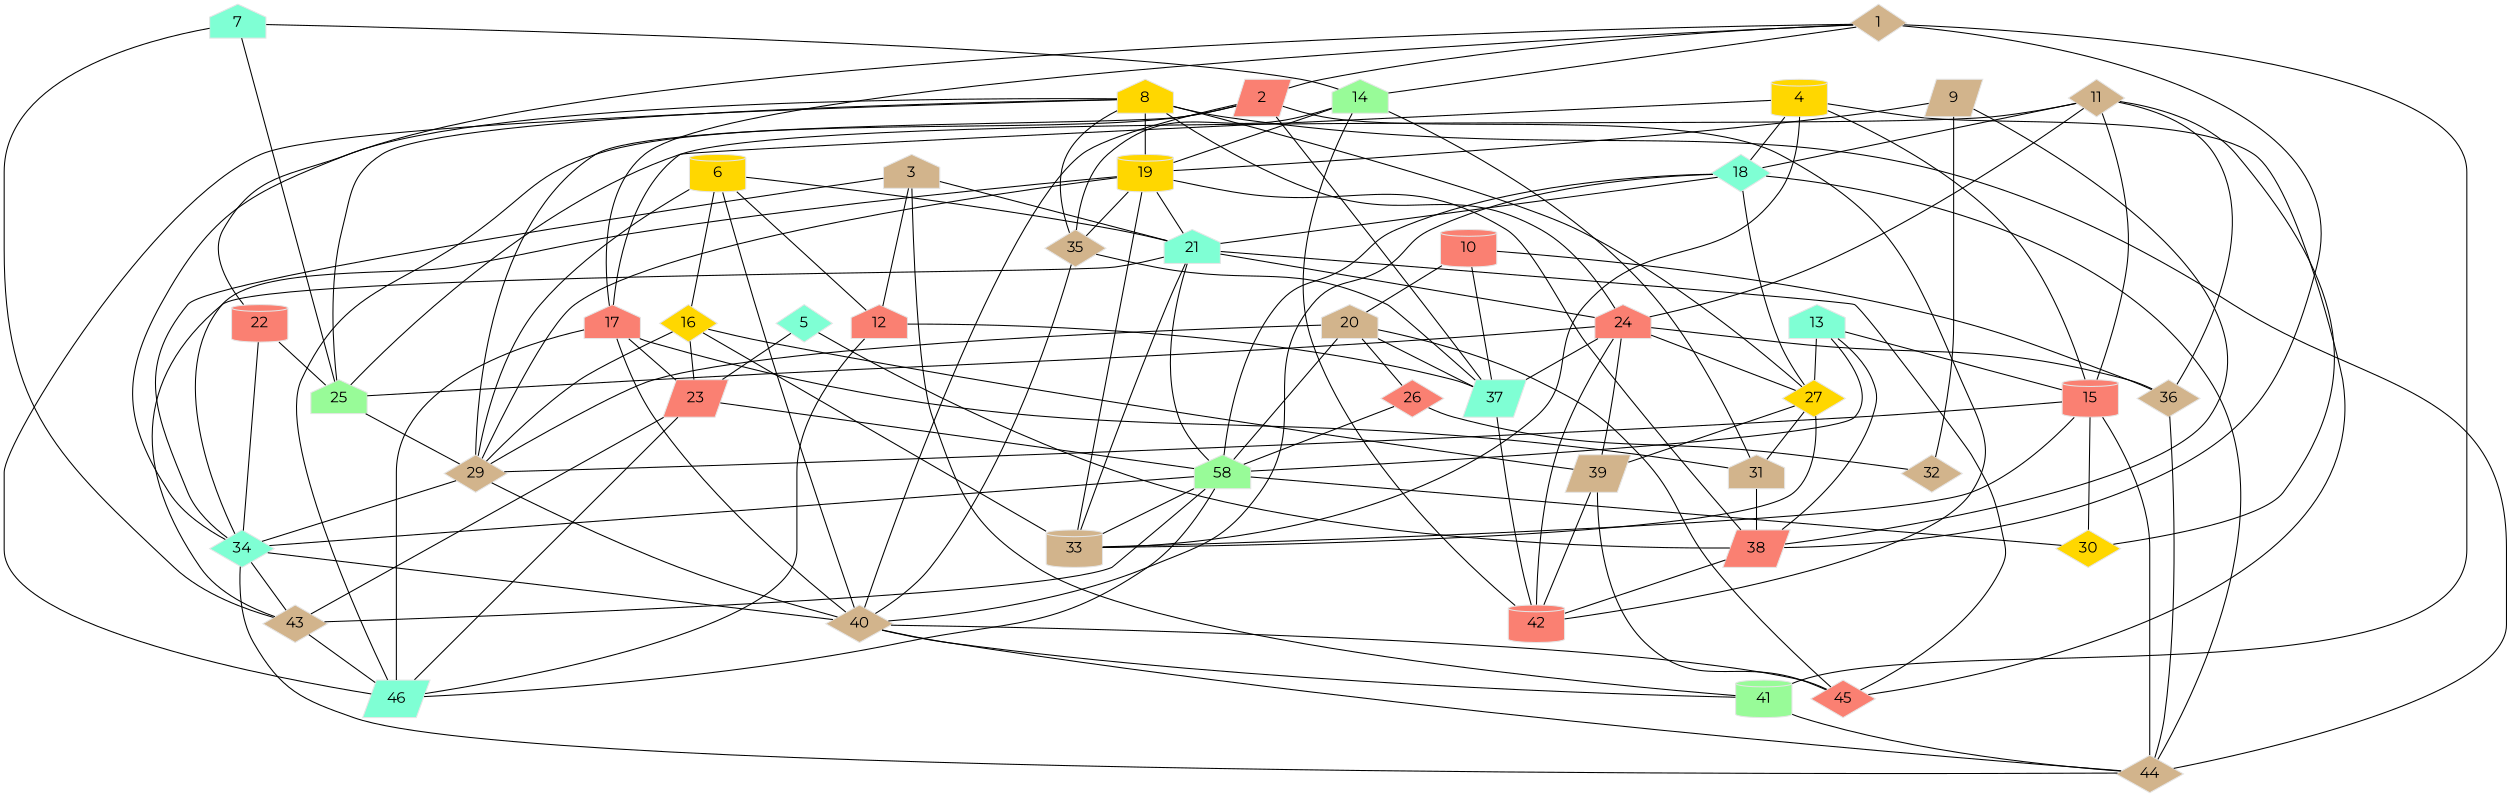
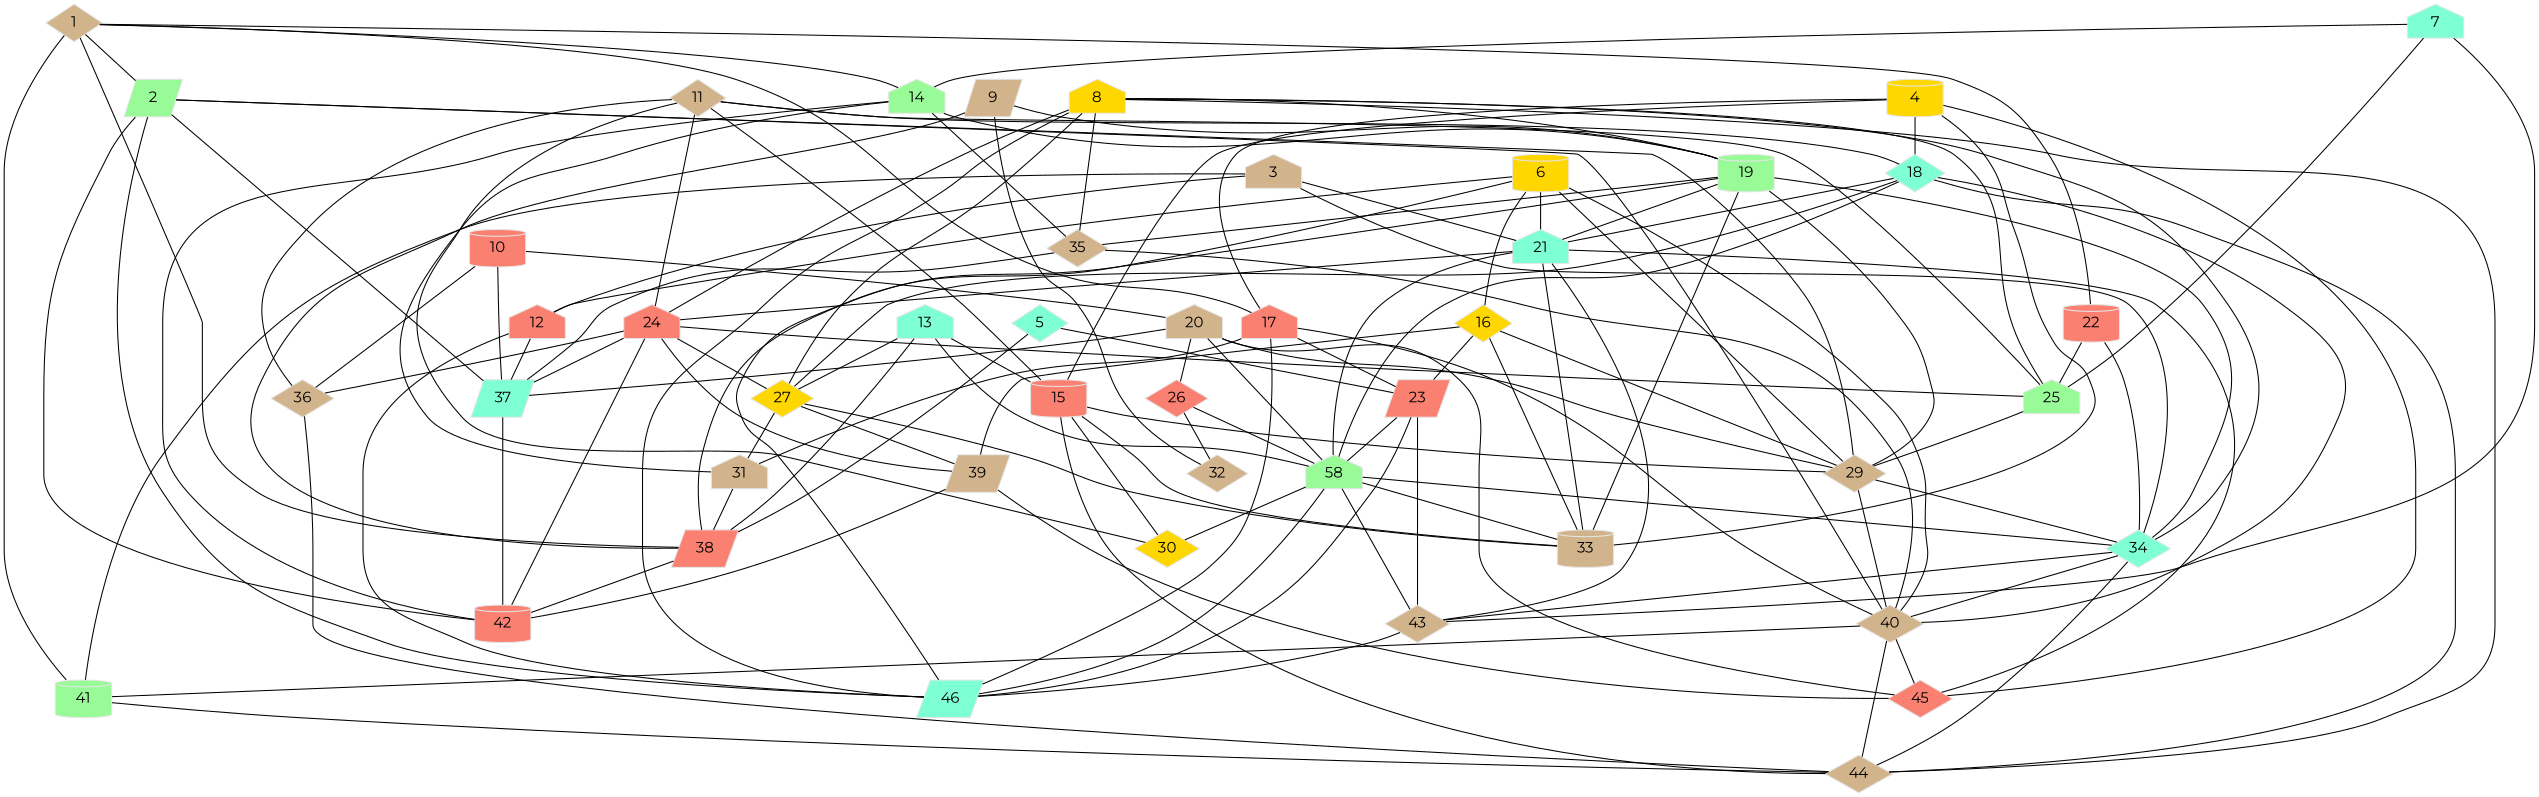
(1262, 98) -> (153, 98)
(1145, 173) -> (1746, 173)
none -> (737, 393)
